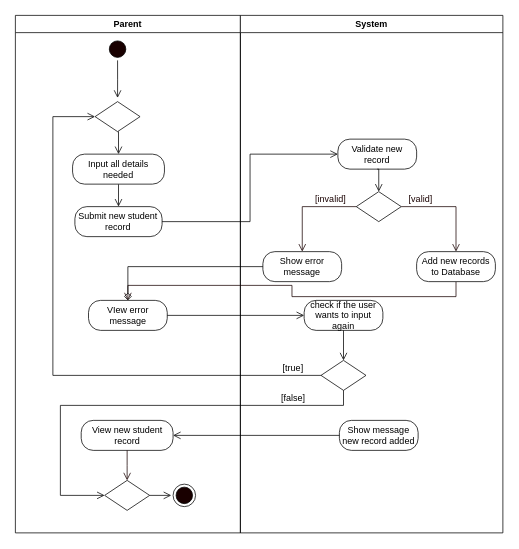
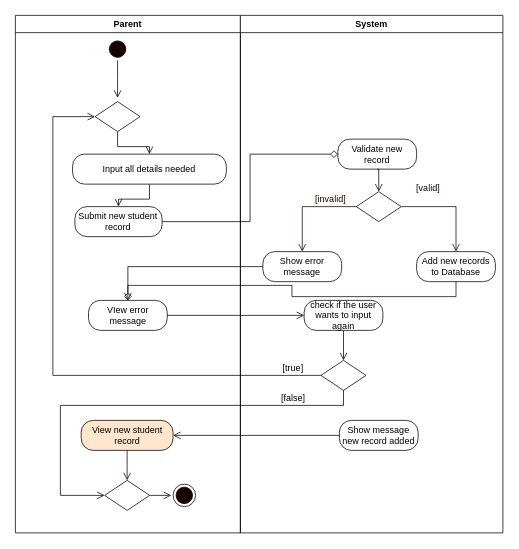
(332, 154) -> (330, 154)
(119, 169) -> (149, 169)
(420, 199) -> (428, 188)
(127, 435) -> (127, 435)
